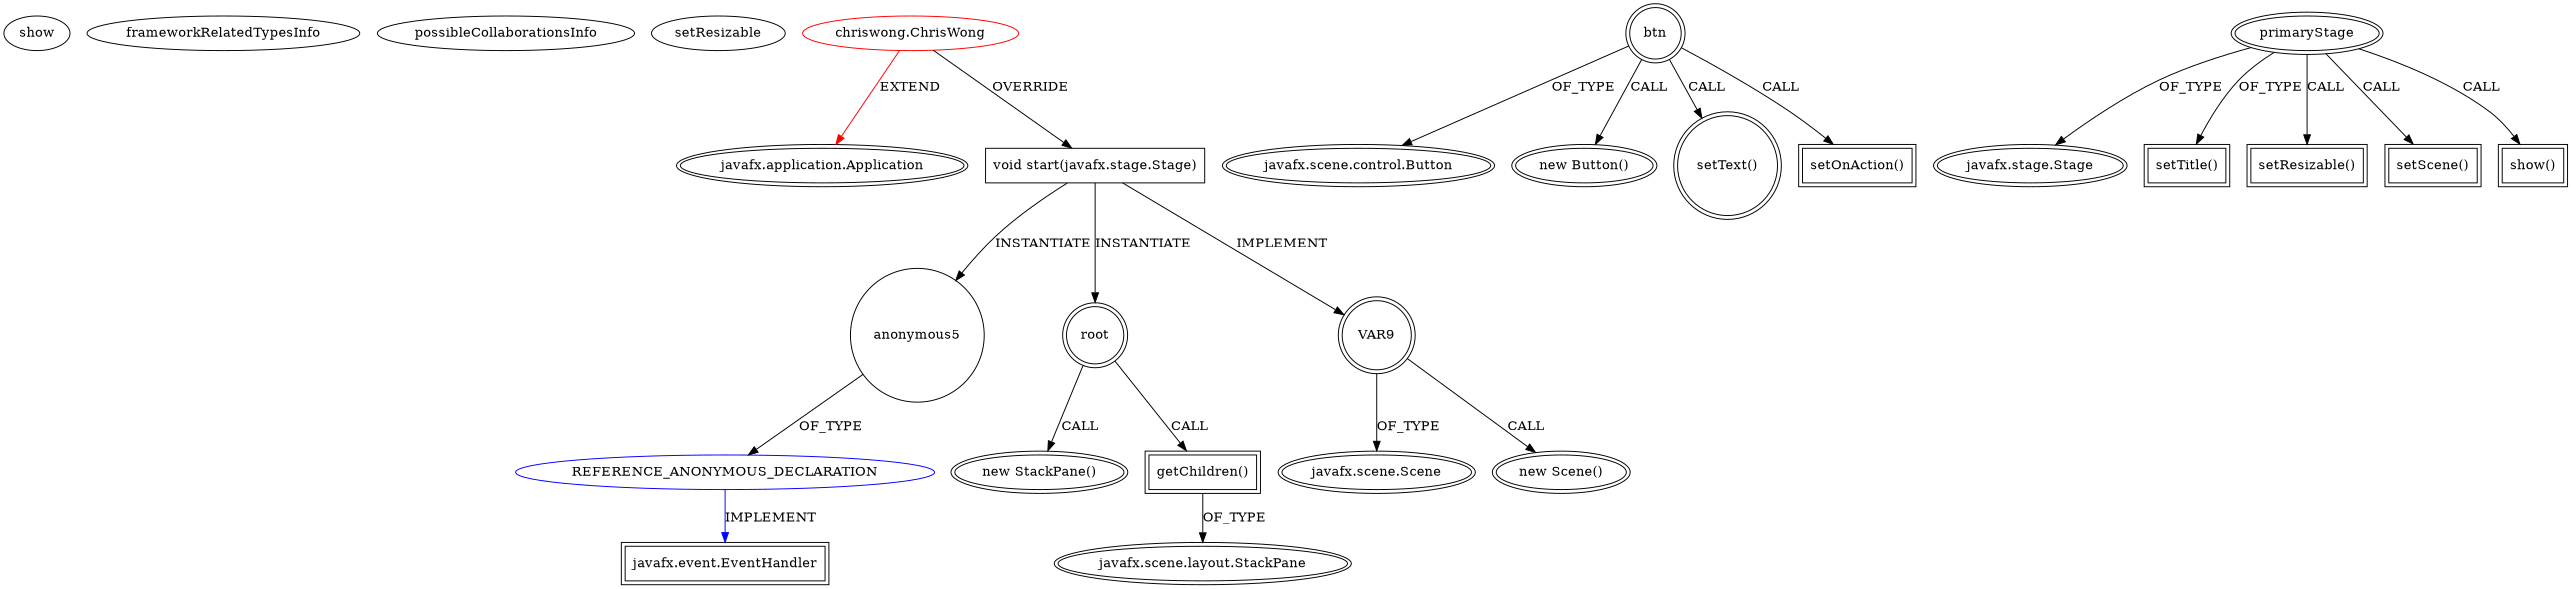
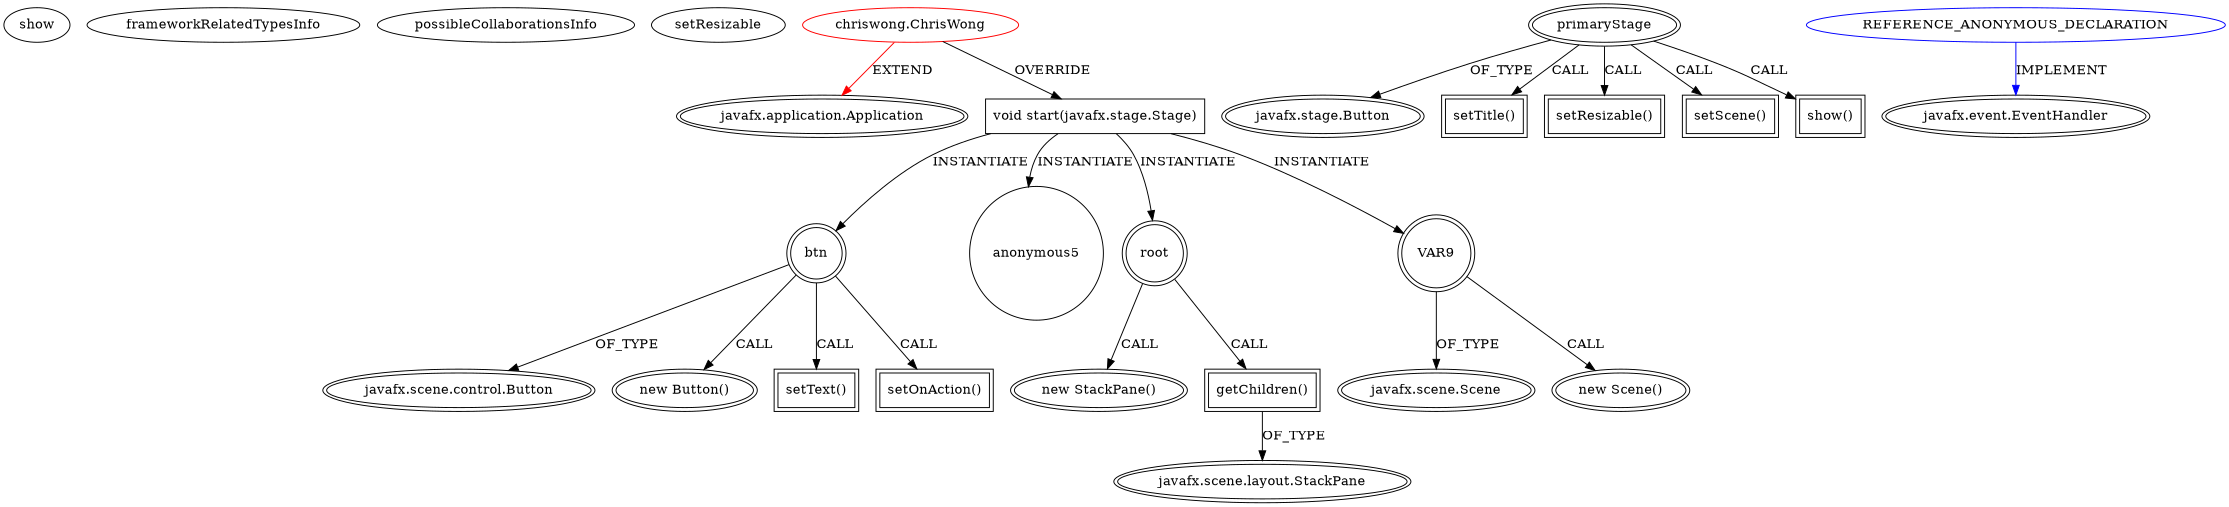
(2271, 87) -> (1570, 71)
(1728, 166) -> (816, 390)
(2030, 166) -> (1323, 116)
none -> (910, 168)
(1282, 244) -> (1322, 162)
(810, 412) -> none
(725, 564) -> (2016, 116)
